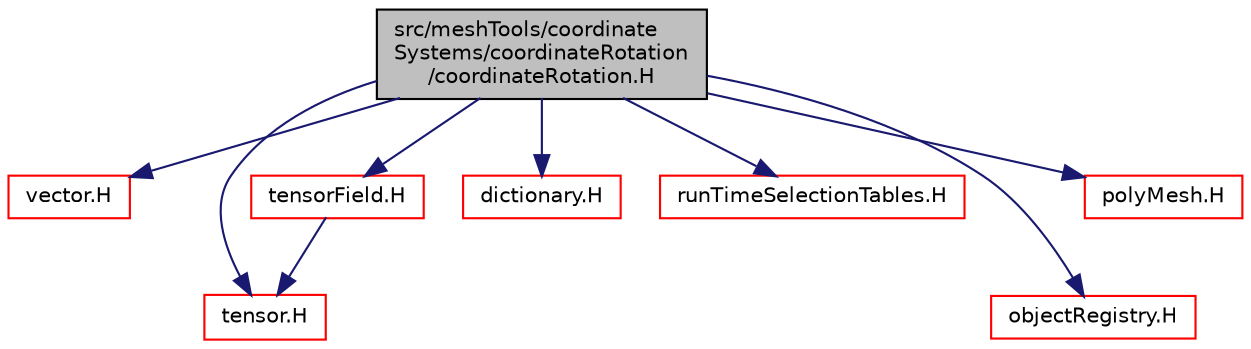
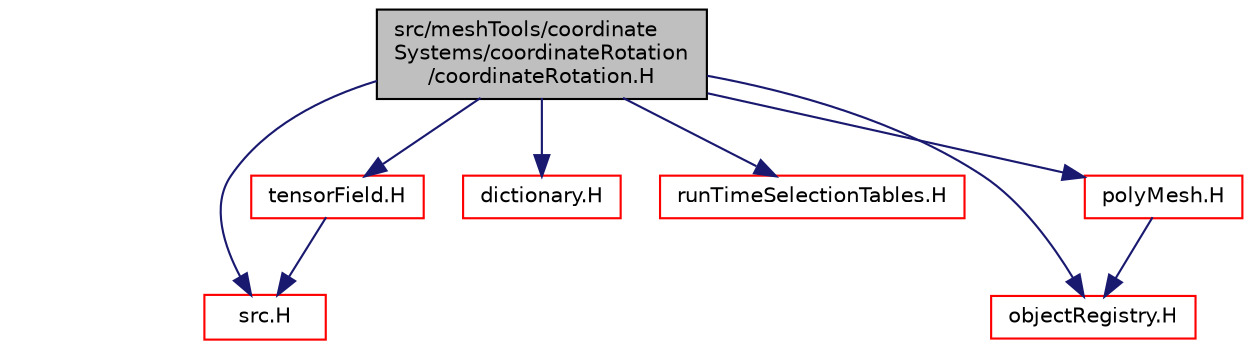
(69, 197) -> none
none -> (1134, 248)
(265, 317) -> (265, 317)
